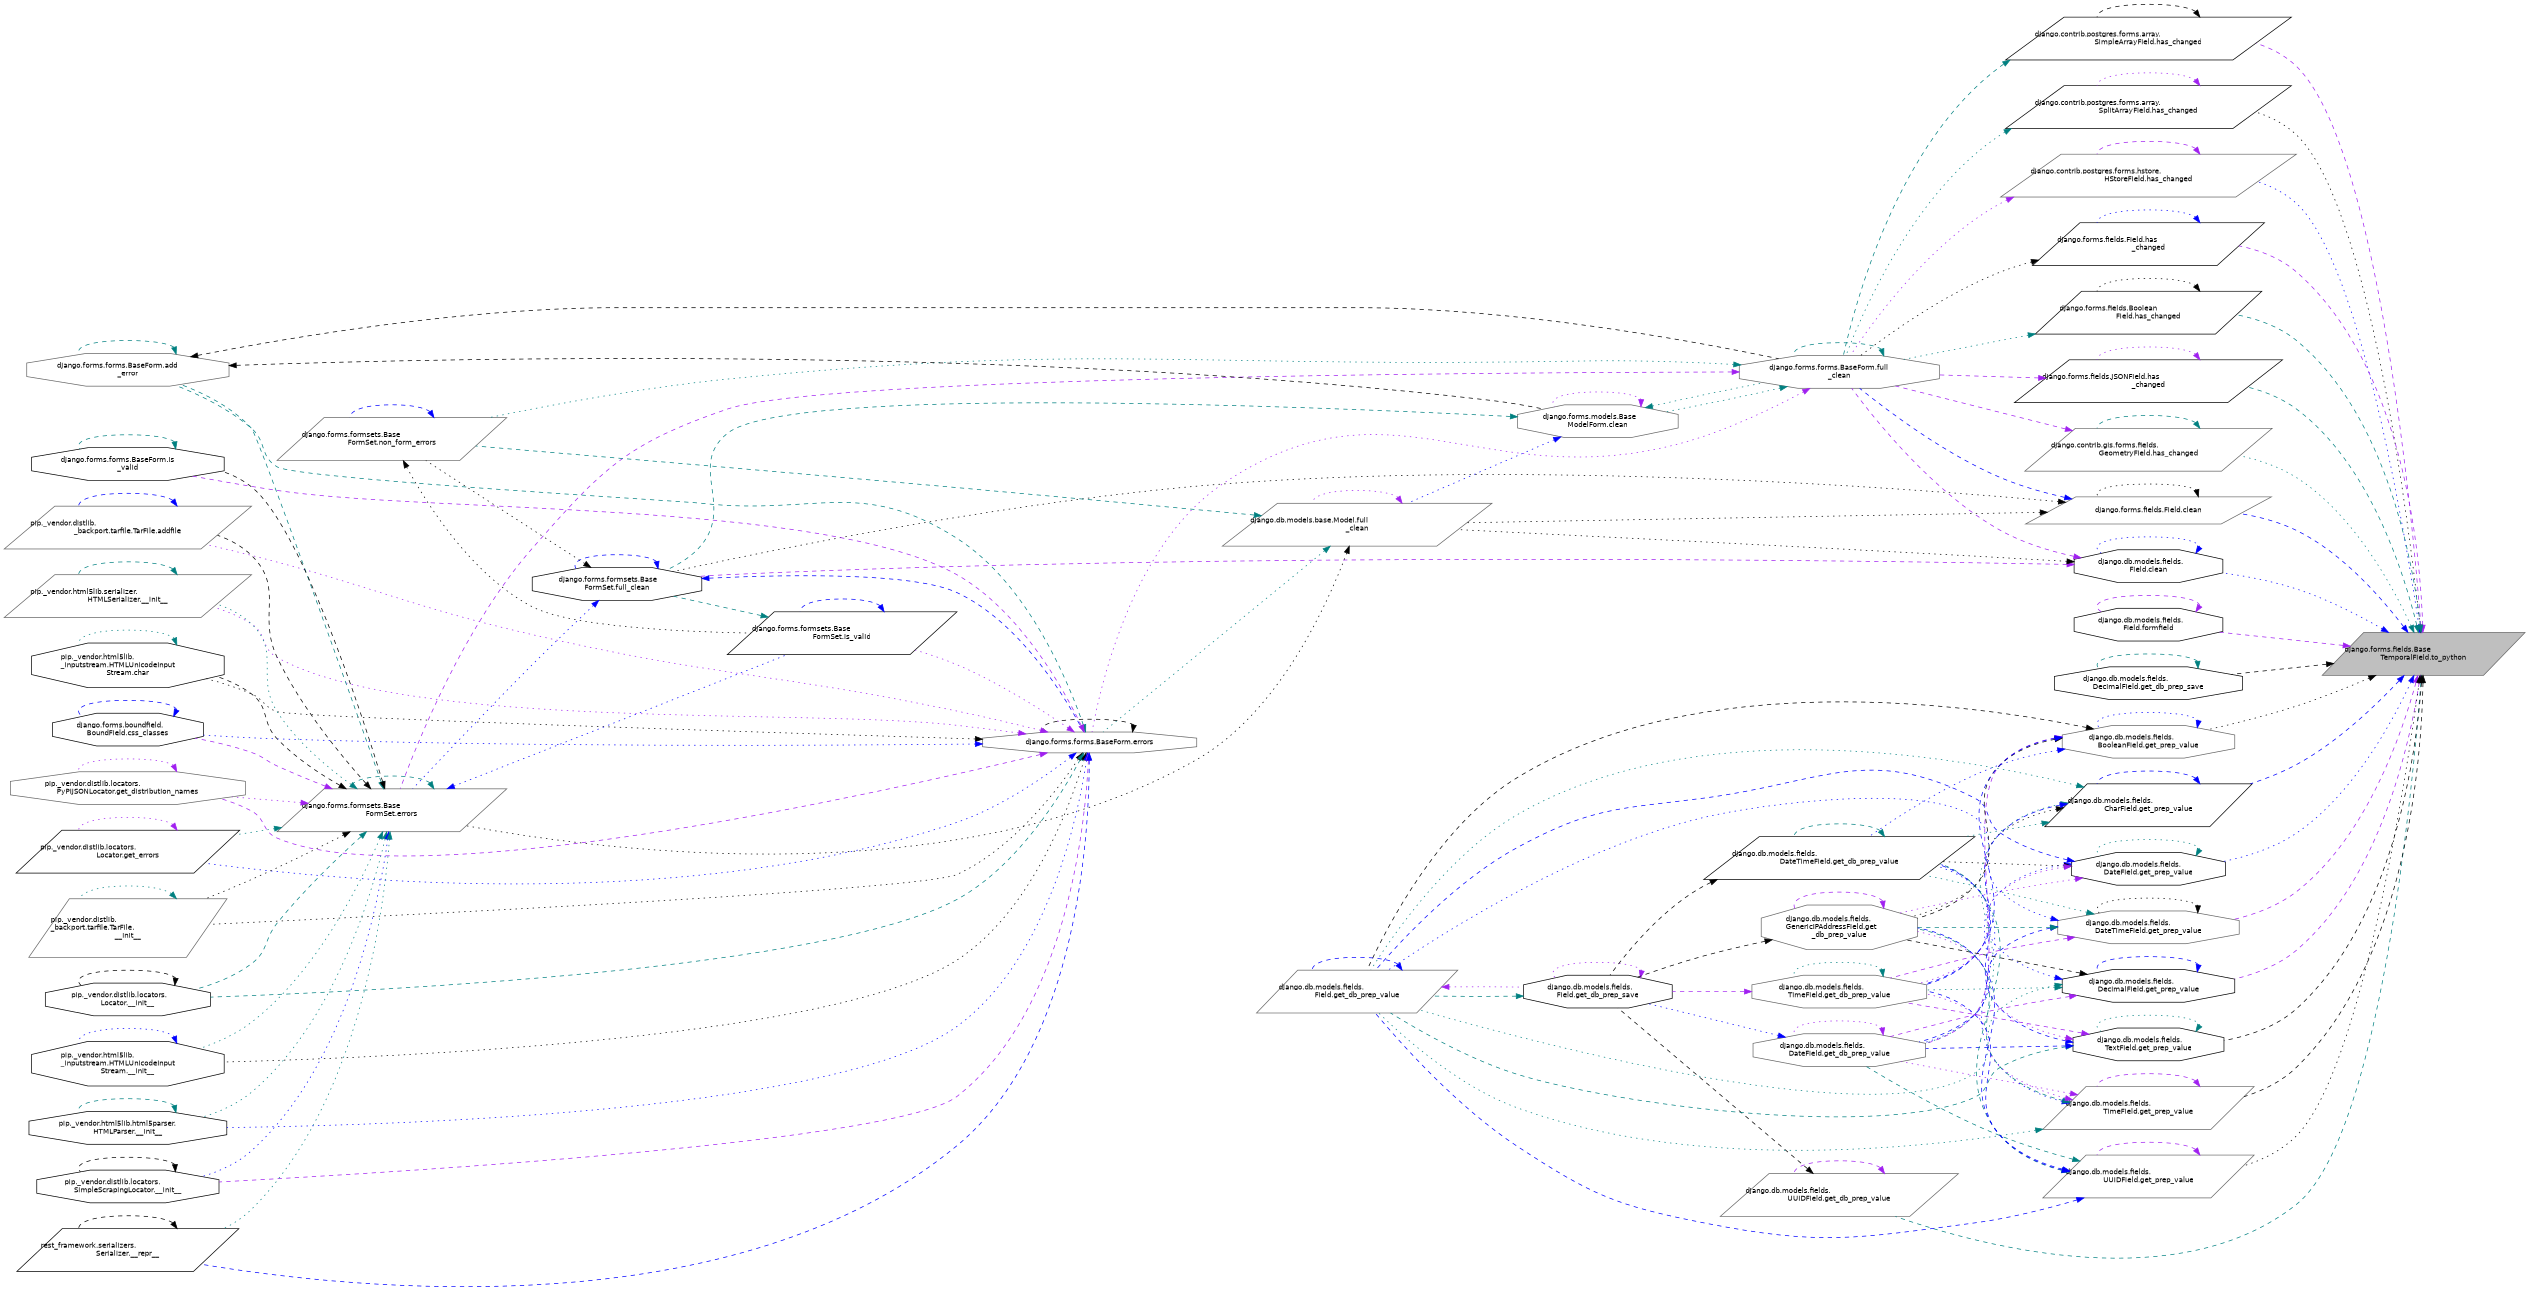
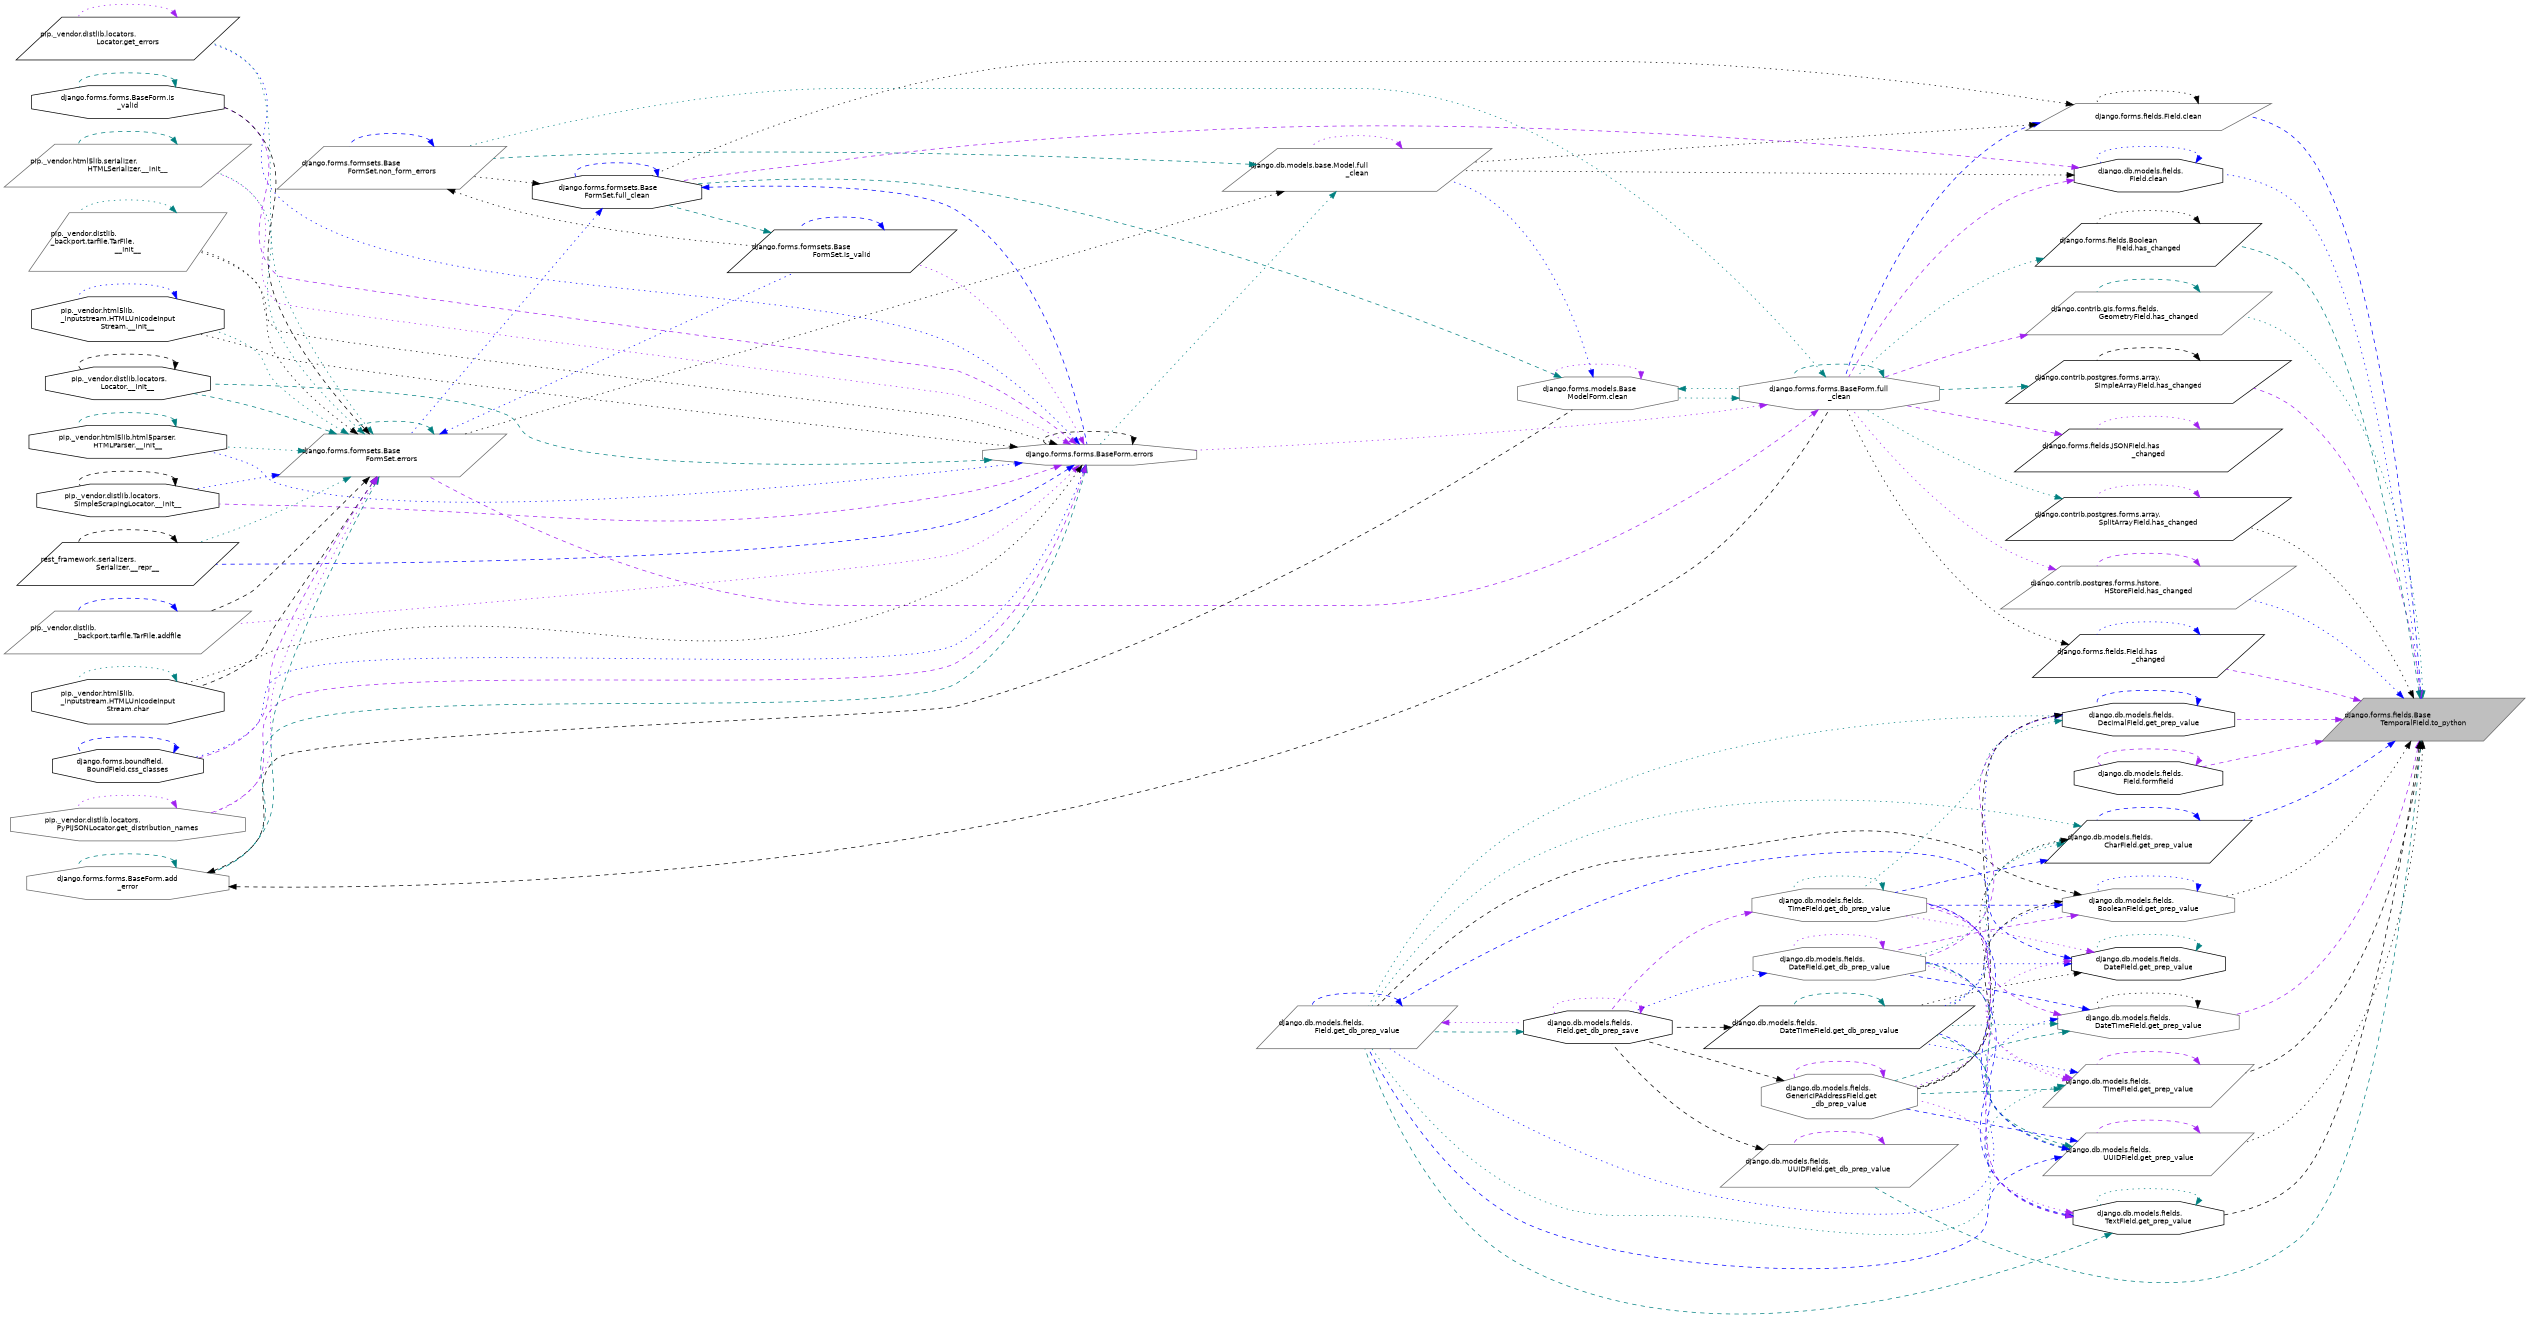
(2361, 484) -> none
(2148, 683) -> none
(2338, 796) -> none
